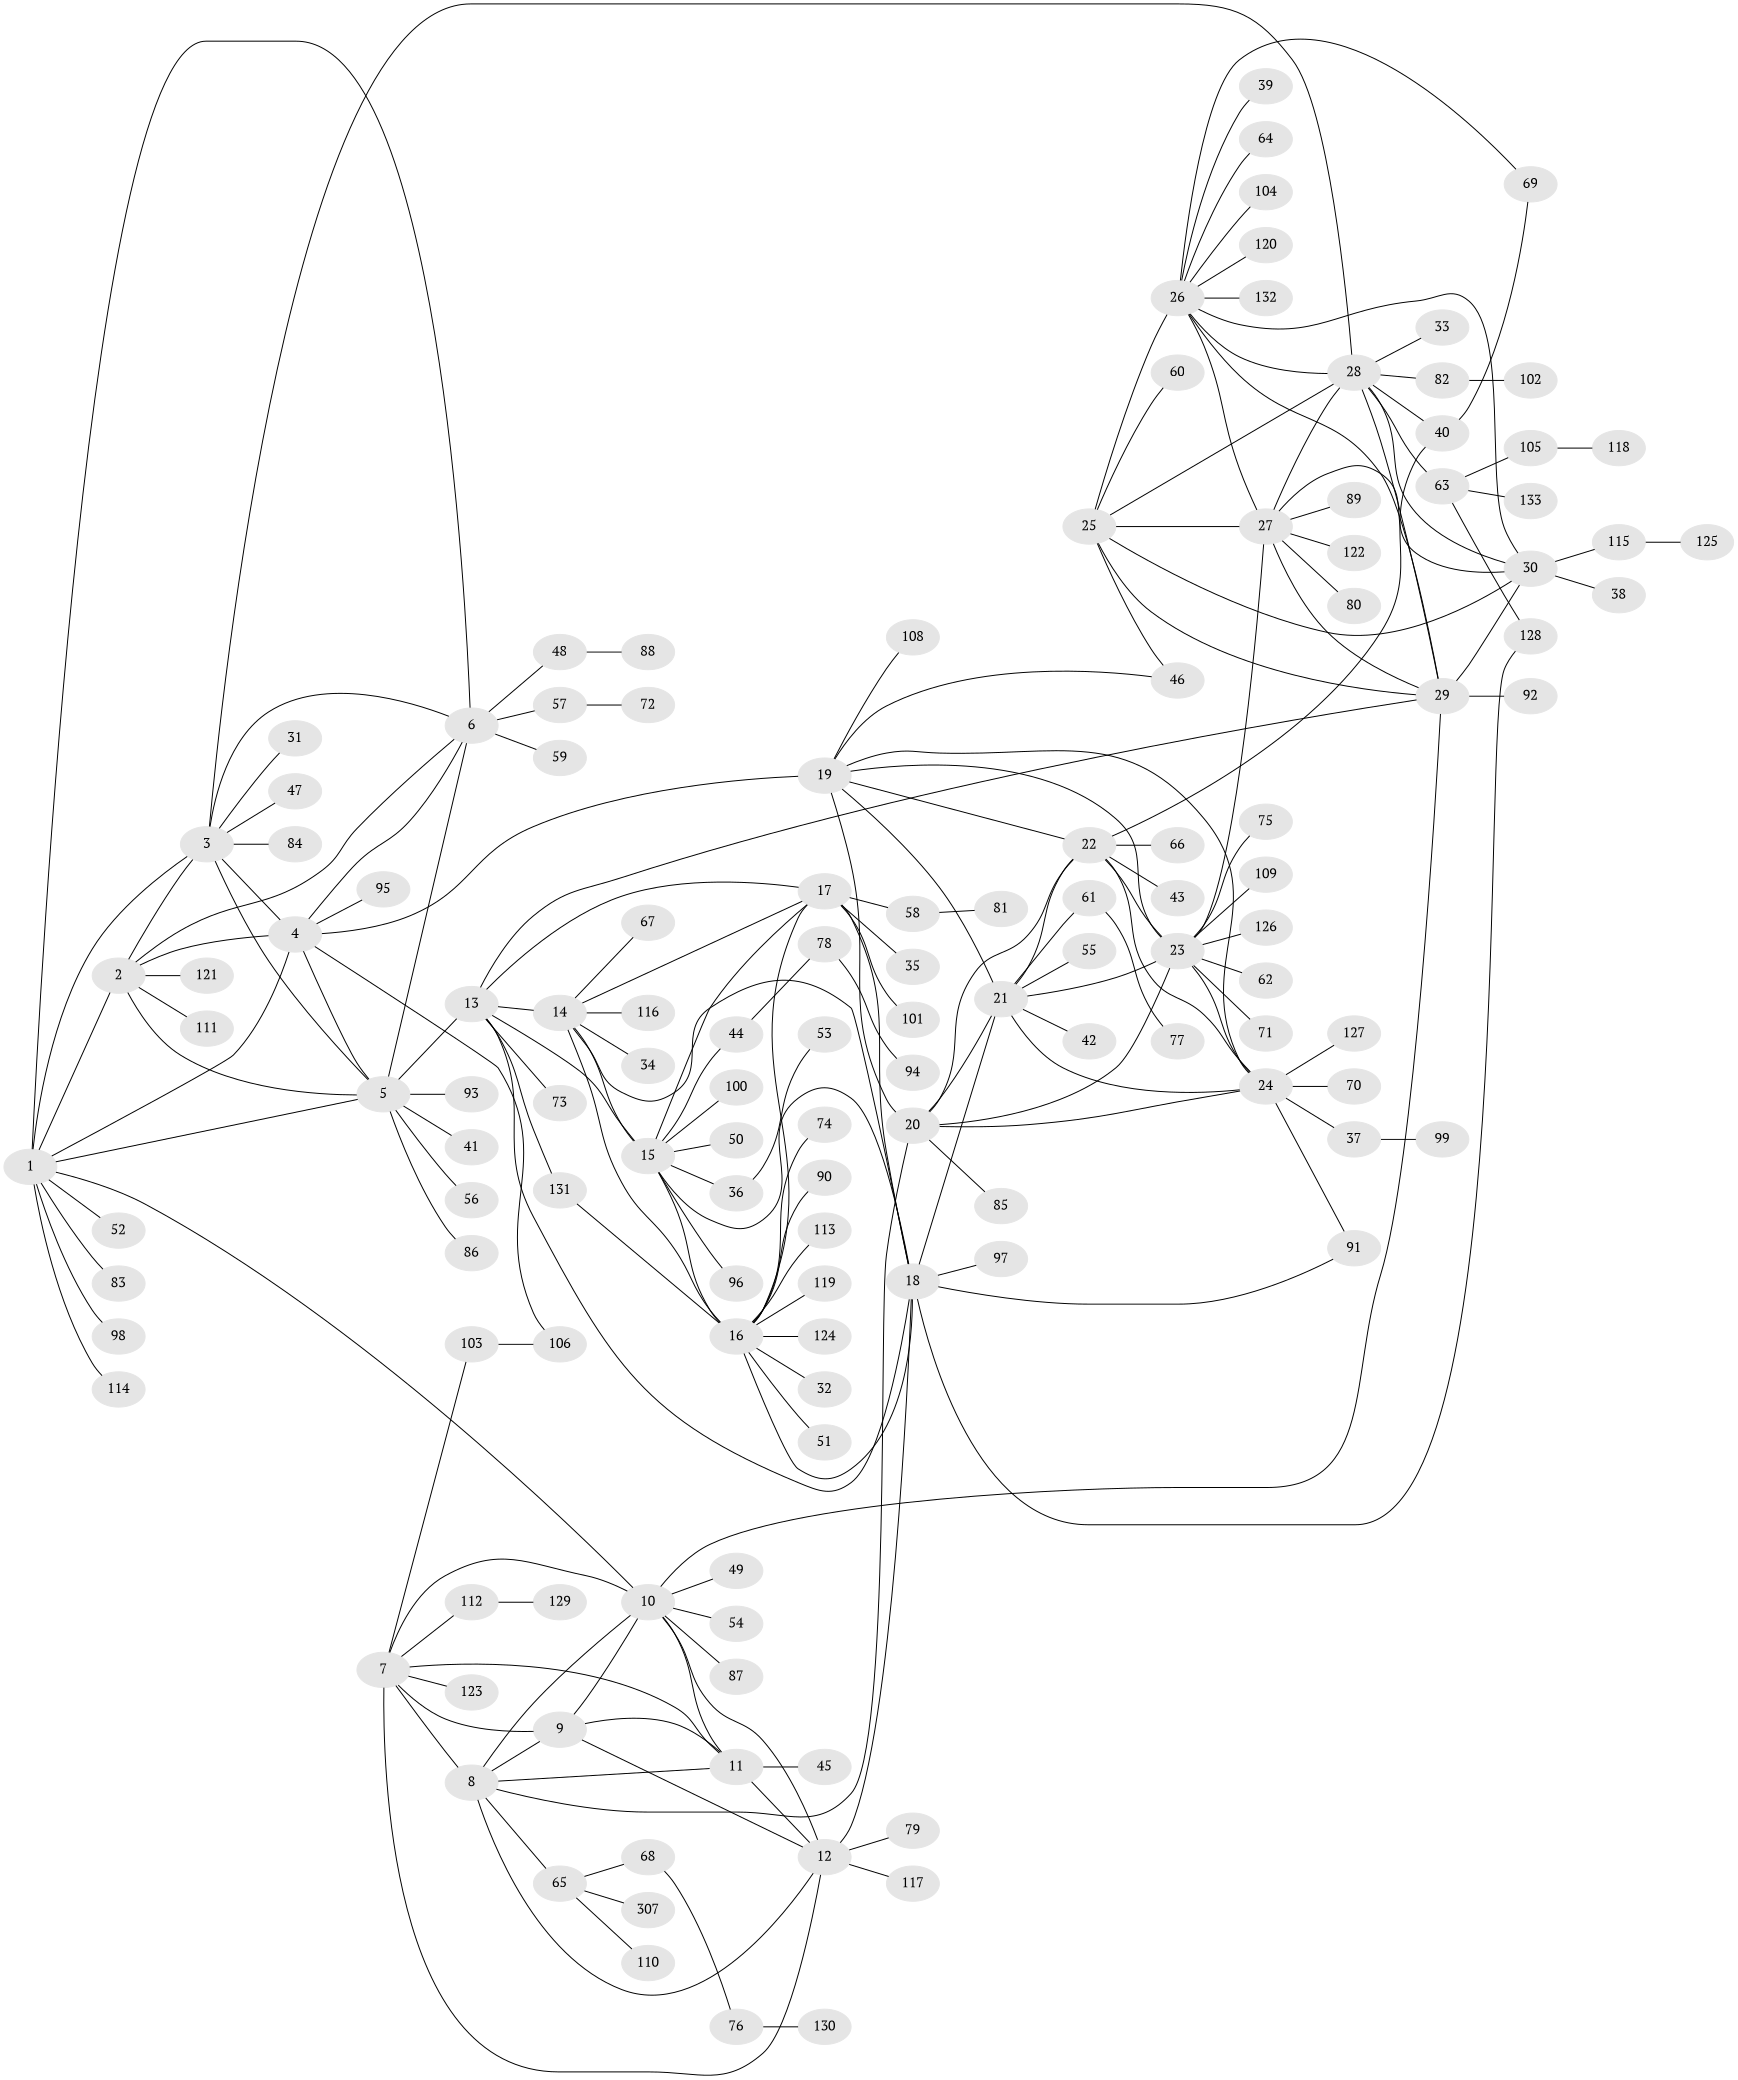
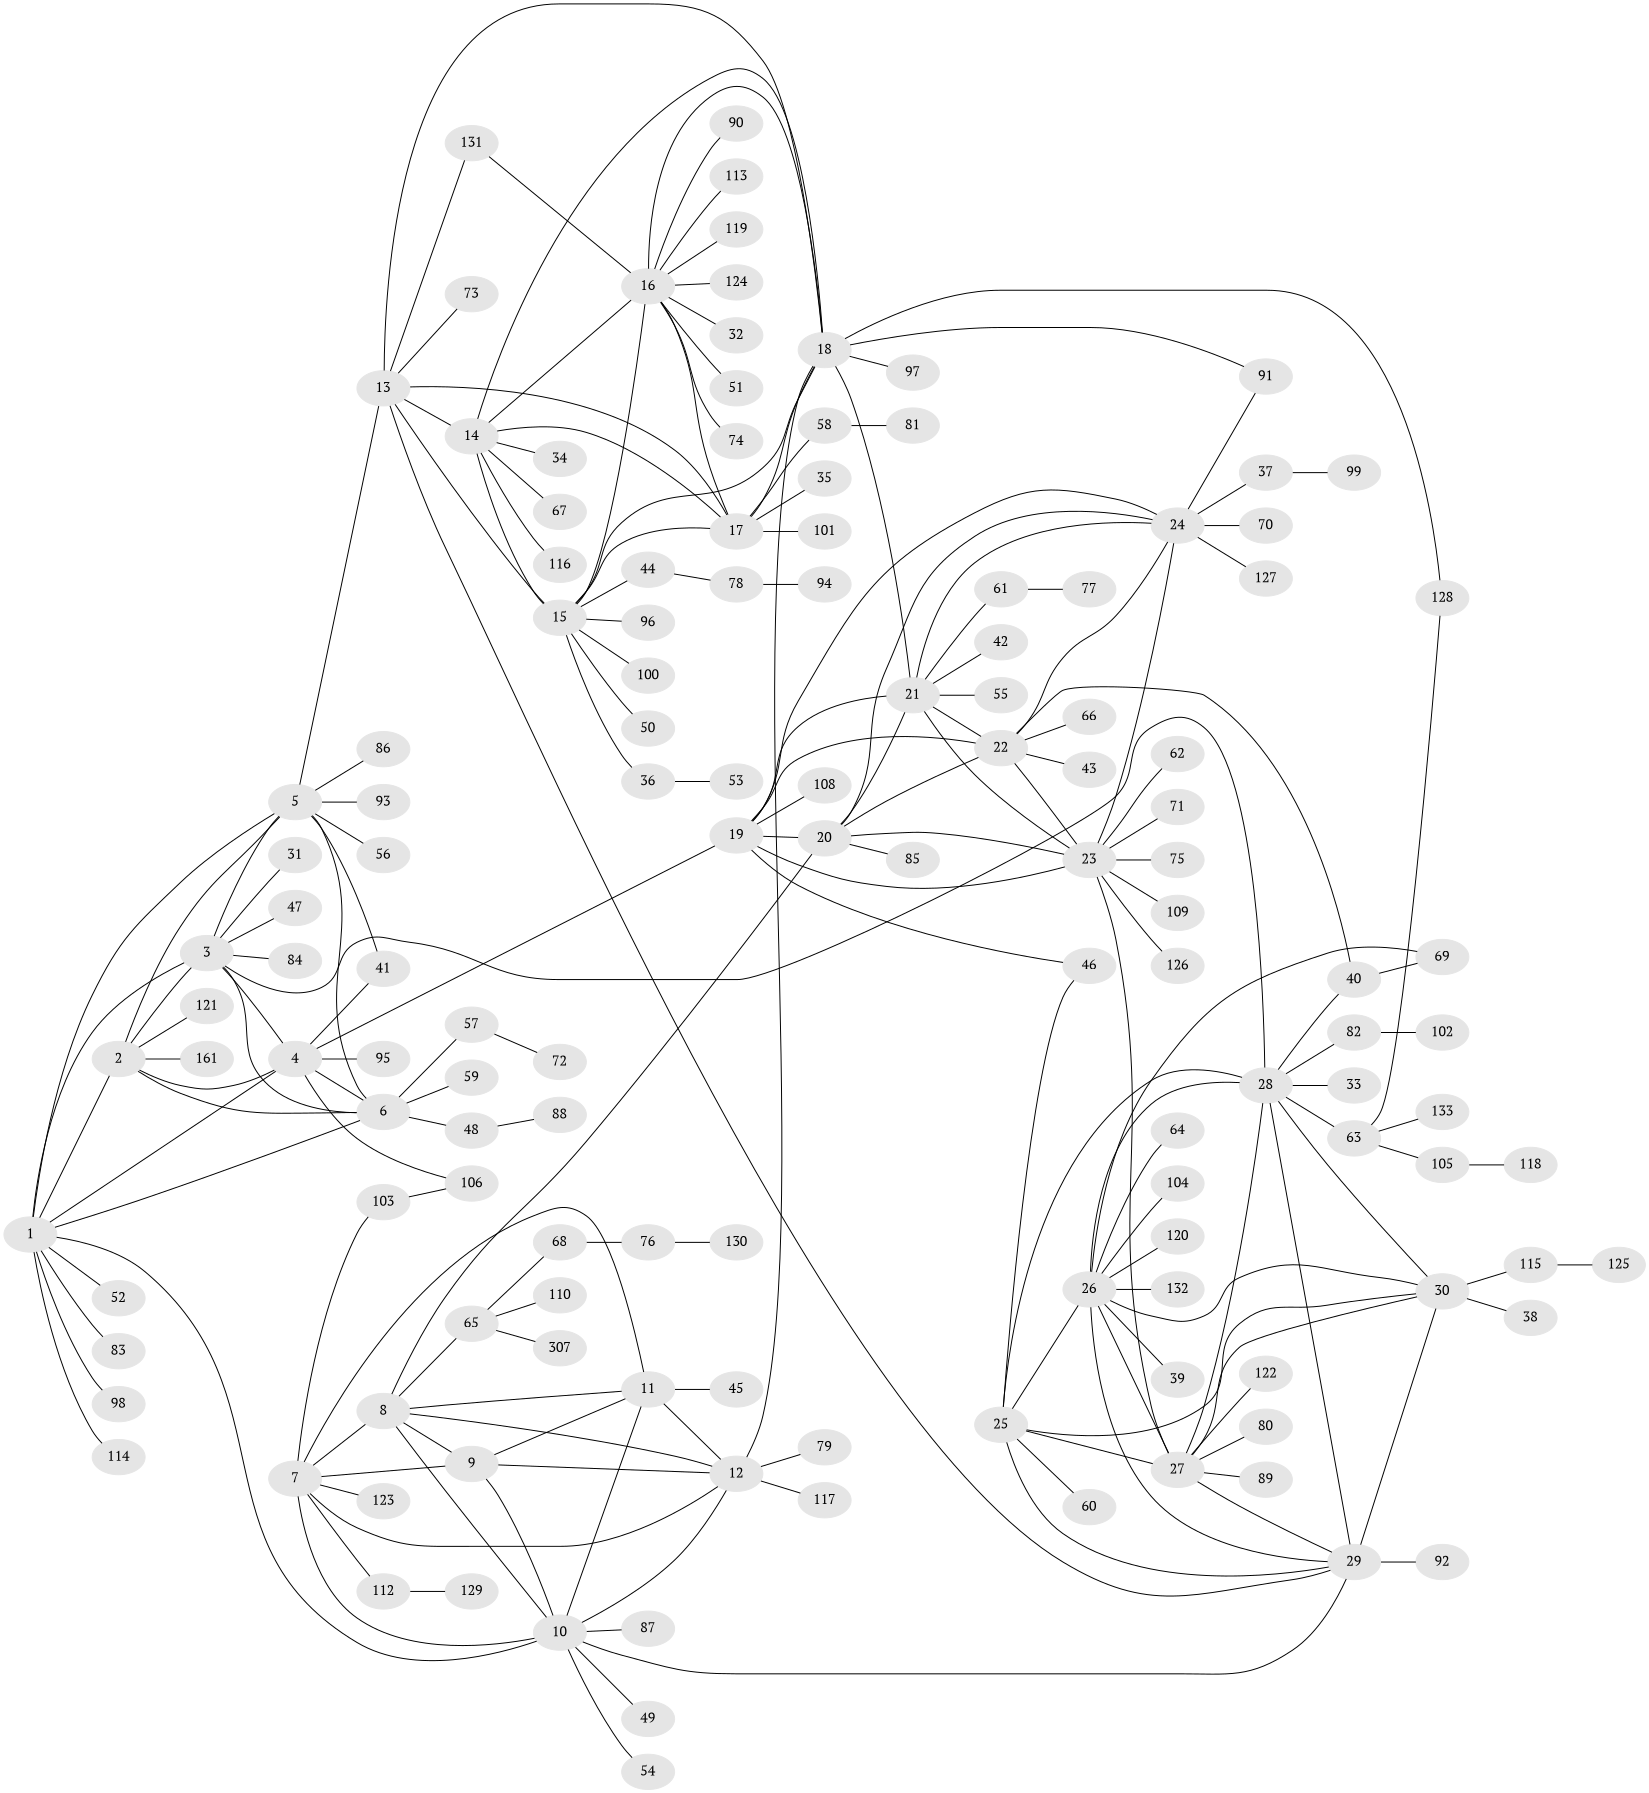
(333, 1017) -> (344, 1009)
(207, 1029) -> (207, 1059)
